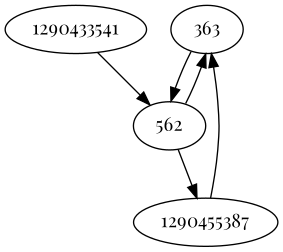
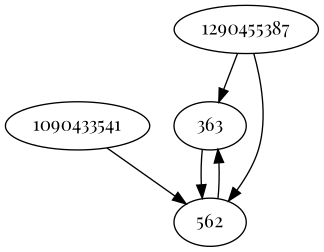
(76, 29) -> (78, 126)
(185, 168) -> (263, 124)
